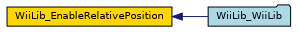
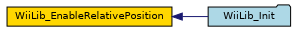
(249, 17) -> (249, 17)
